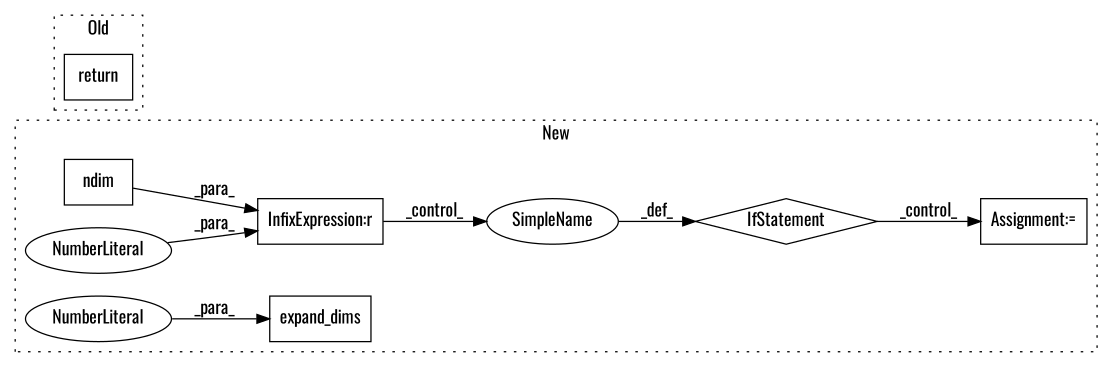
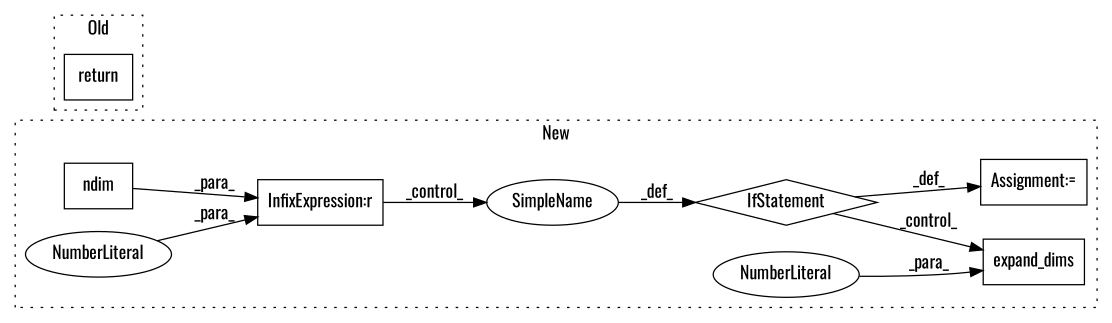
(929, 212) -> (929, 180)
none -> (902, 230)
